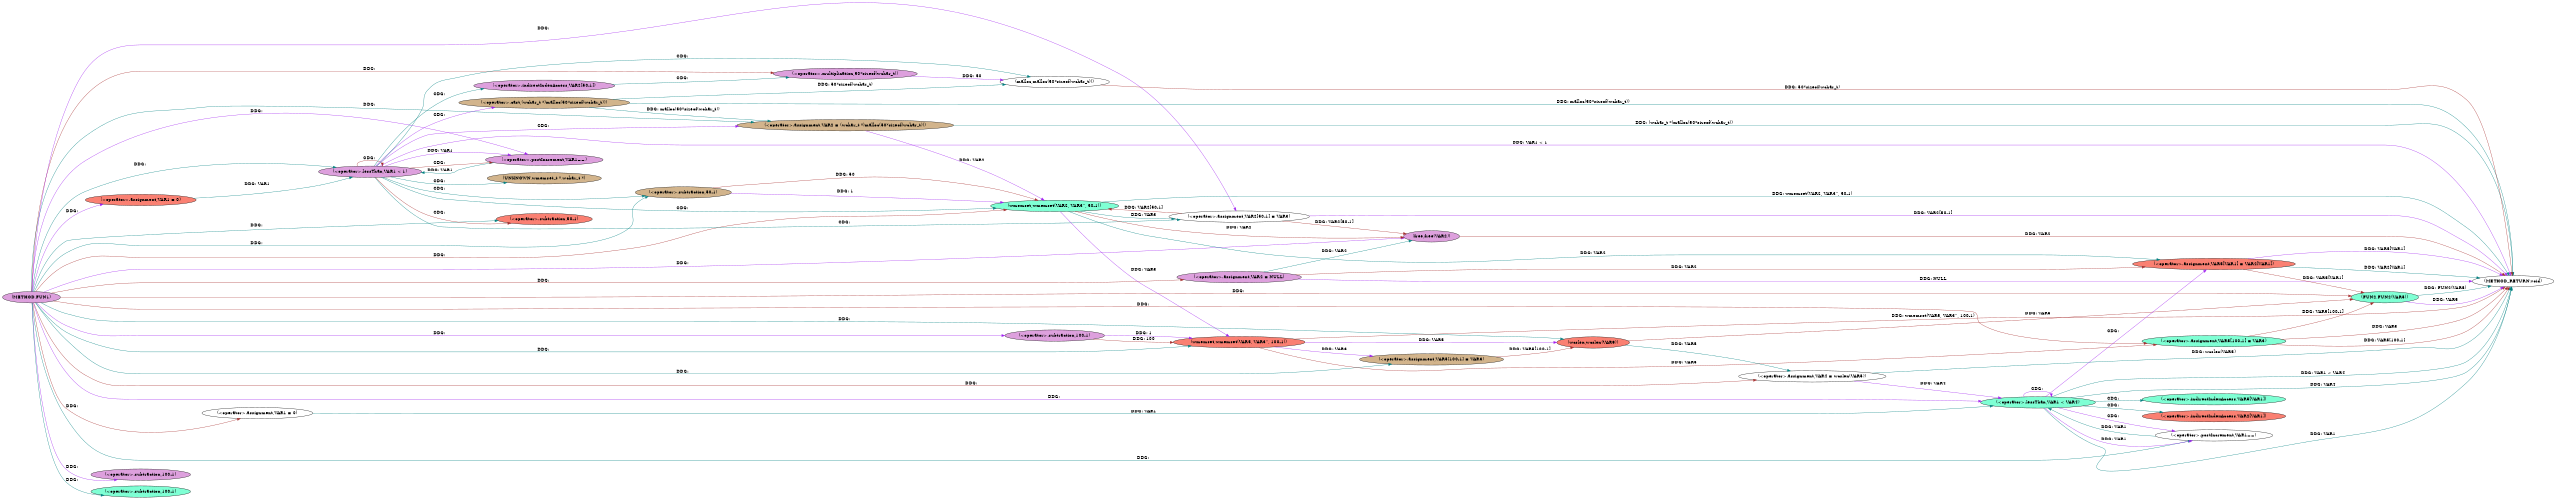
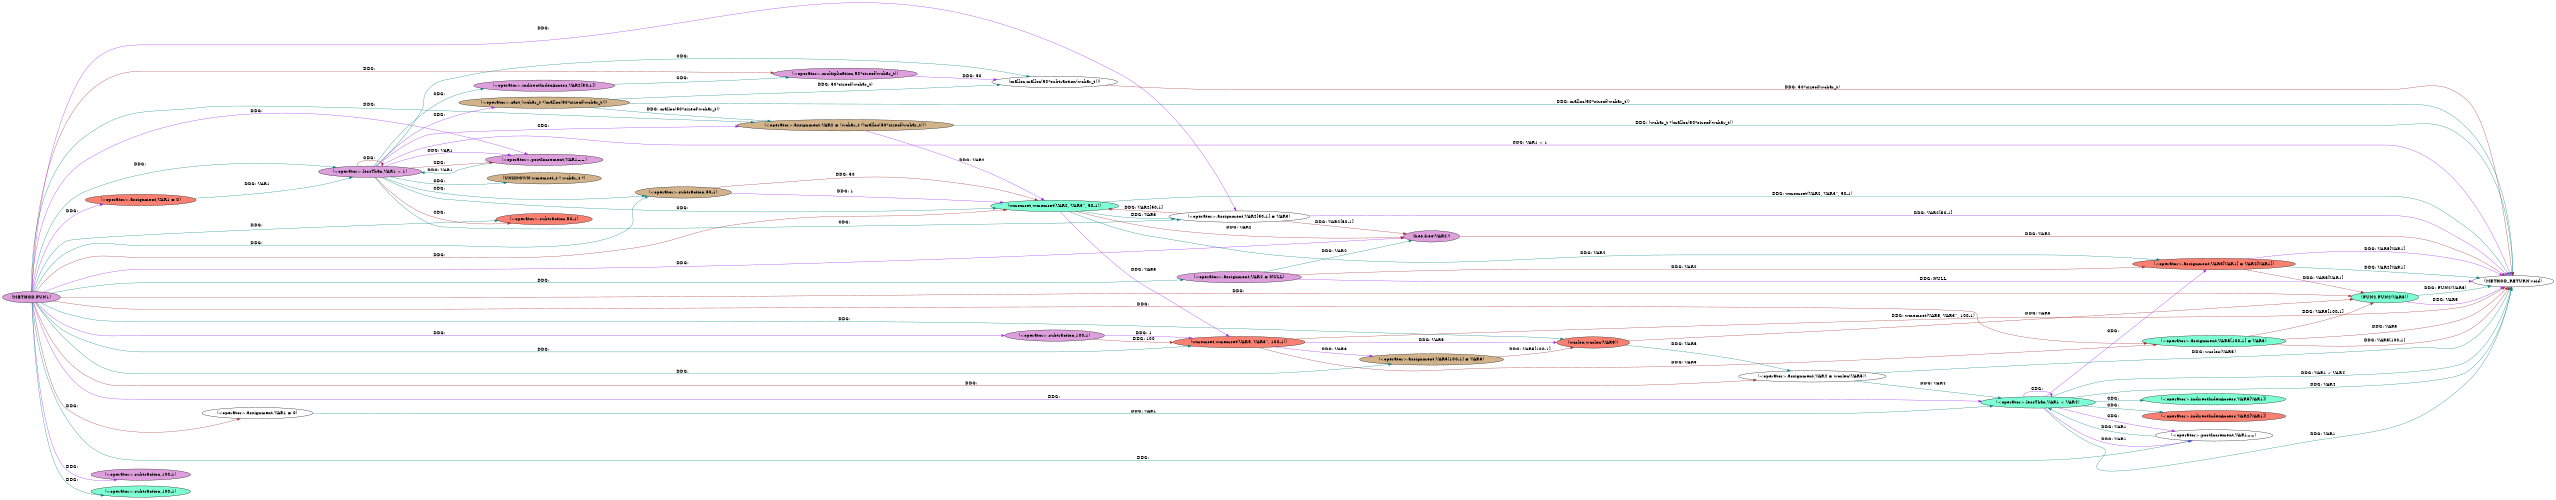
(1055, 82) -> (1055, 82)
(616, 283) -> (616, 283)
(1926, 389) -> (1926, 389)
